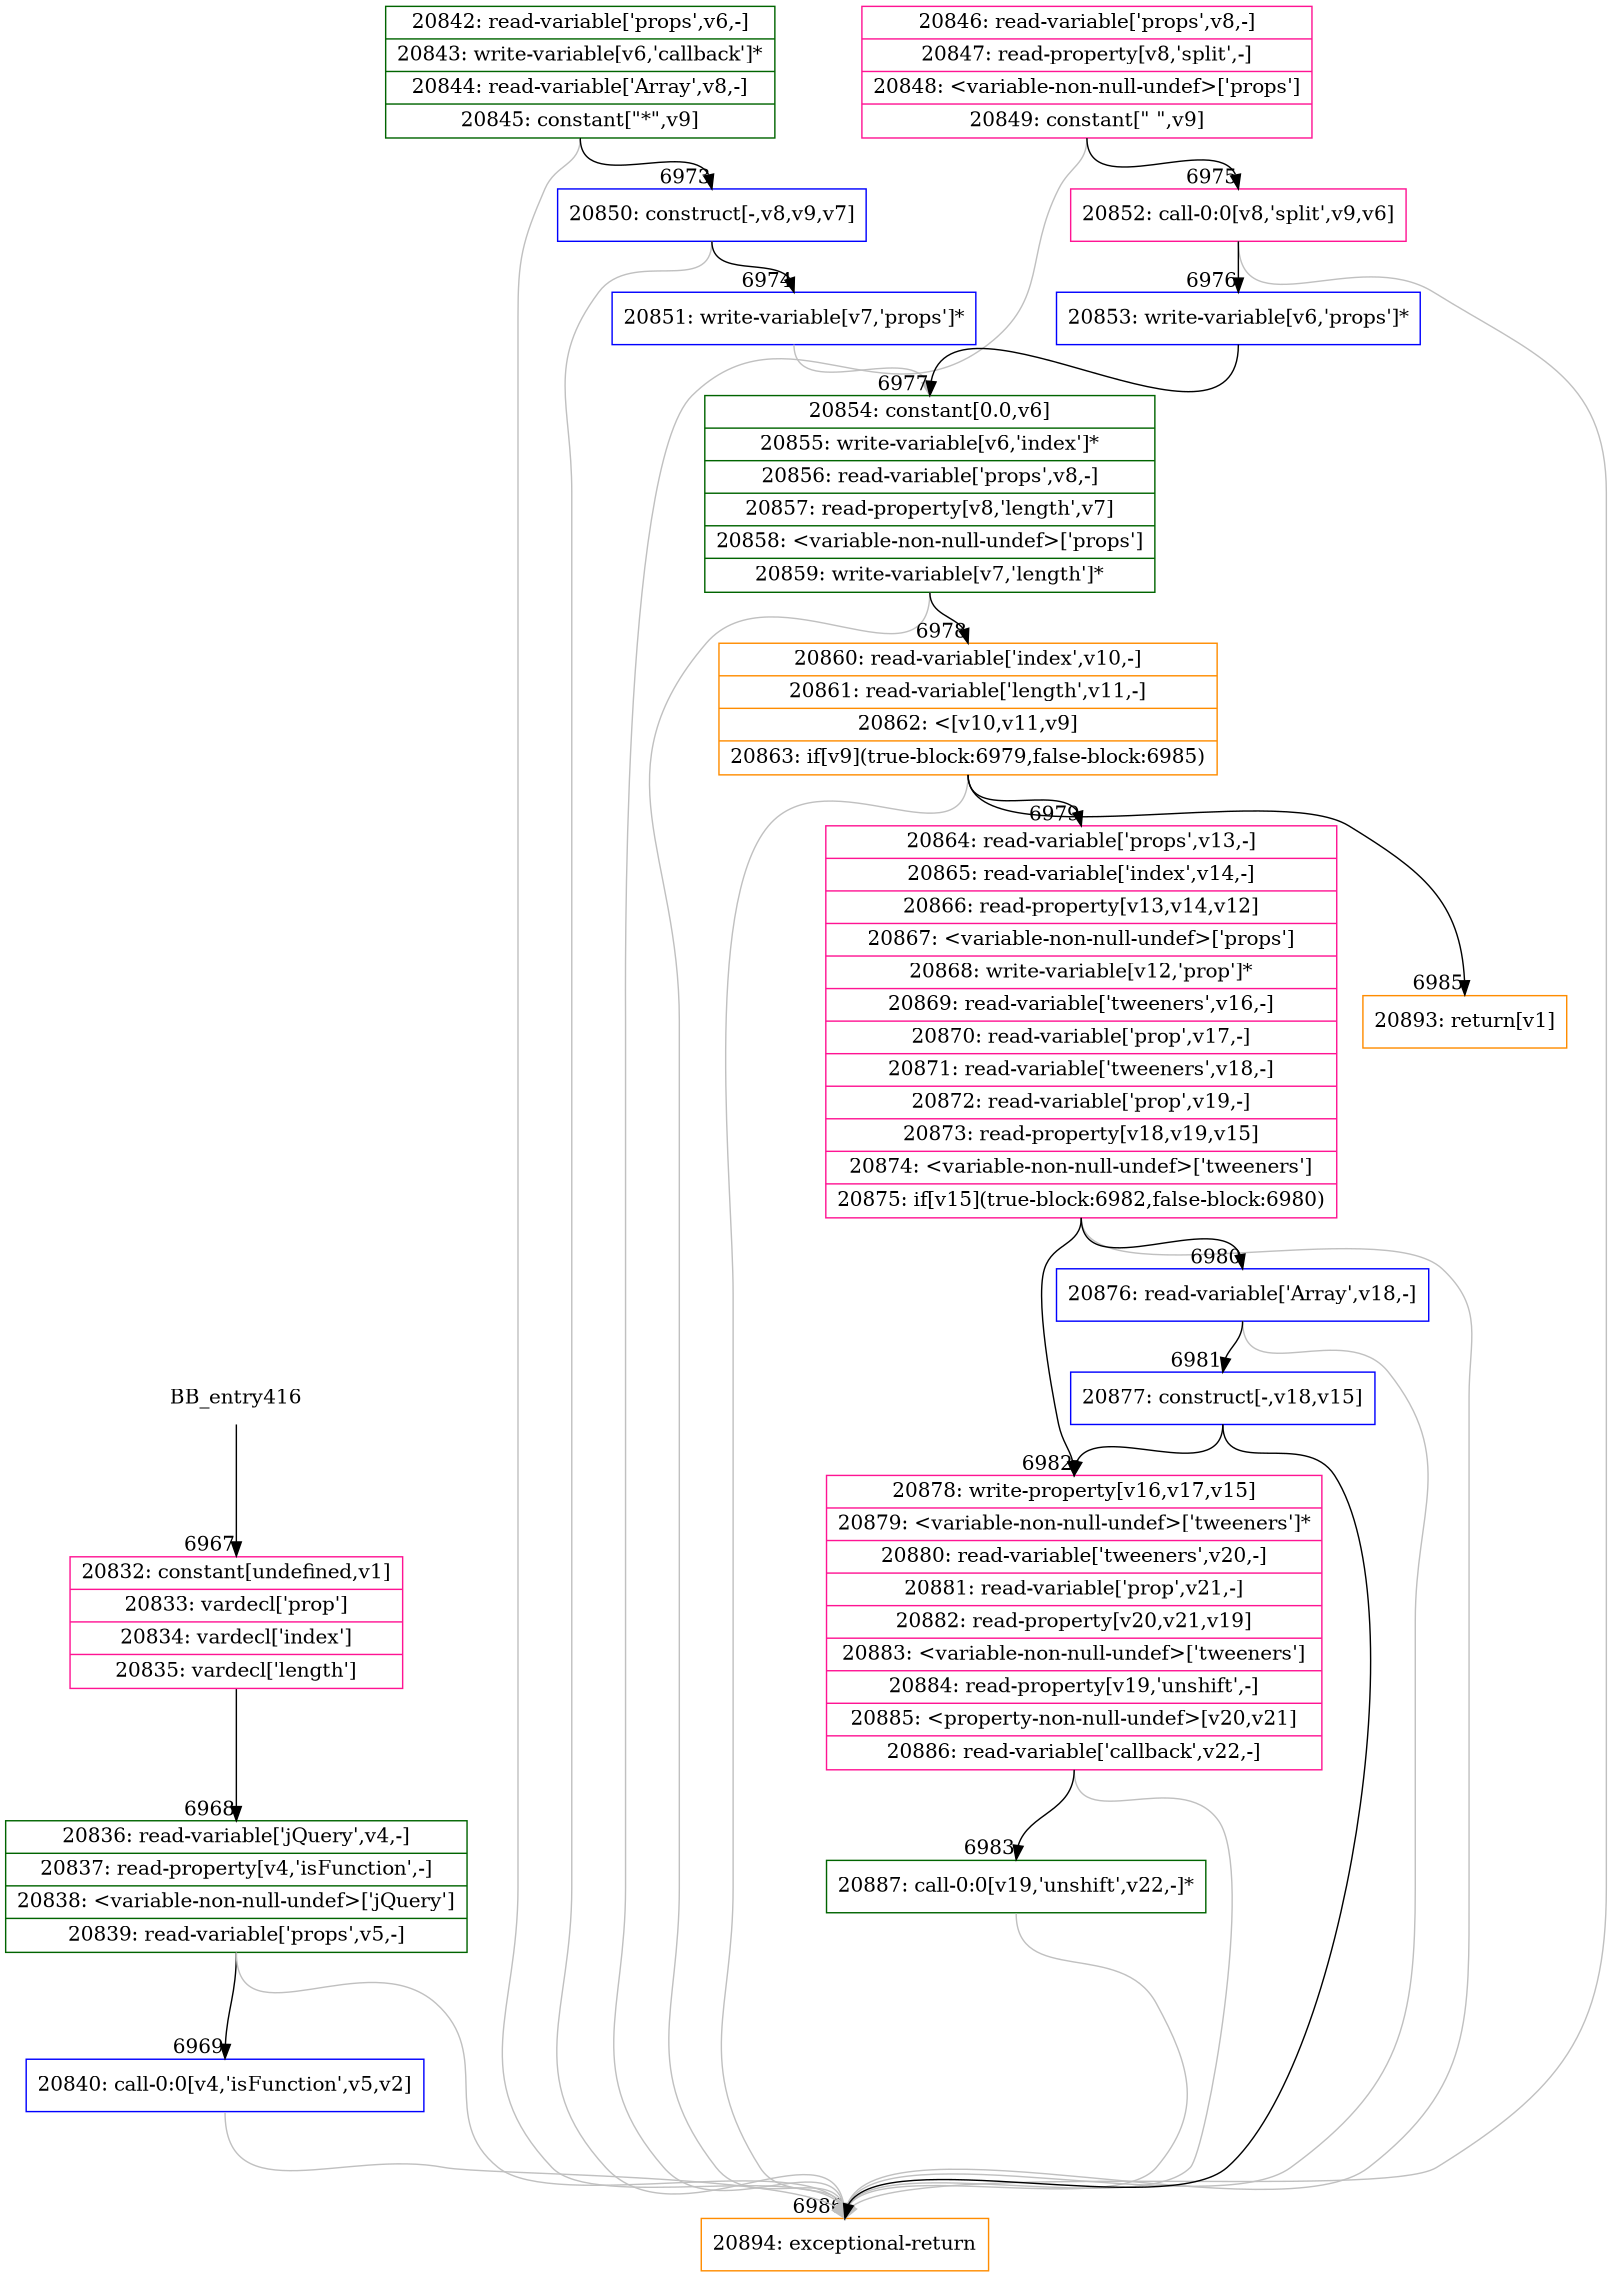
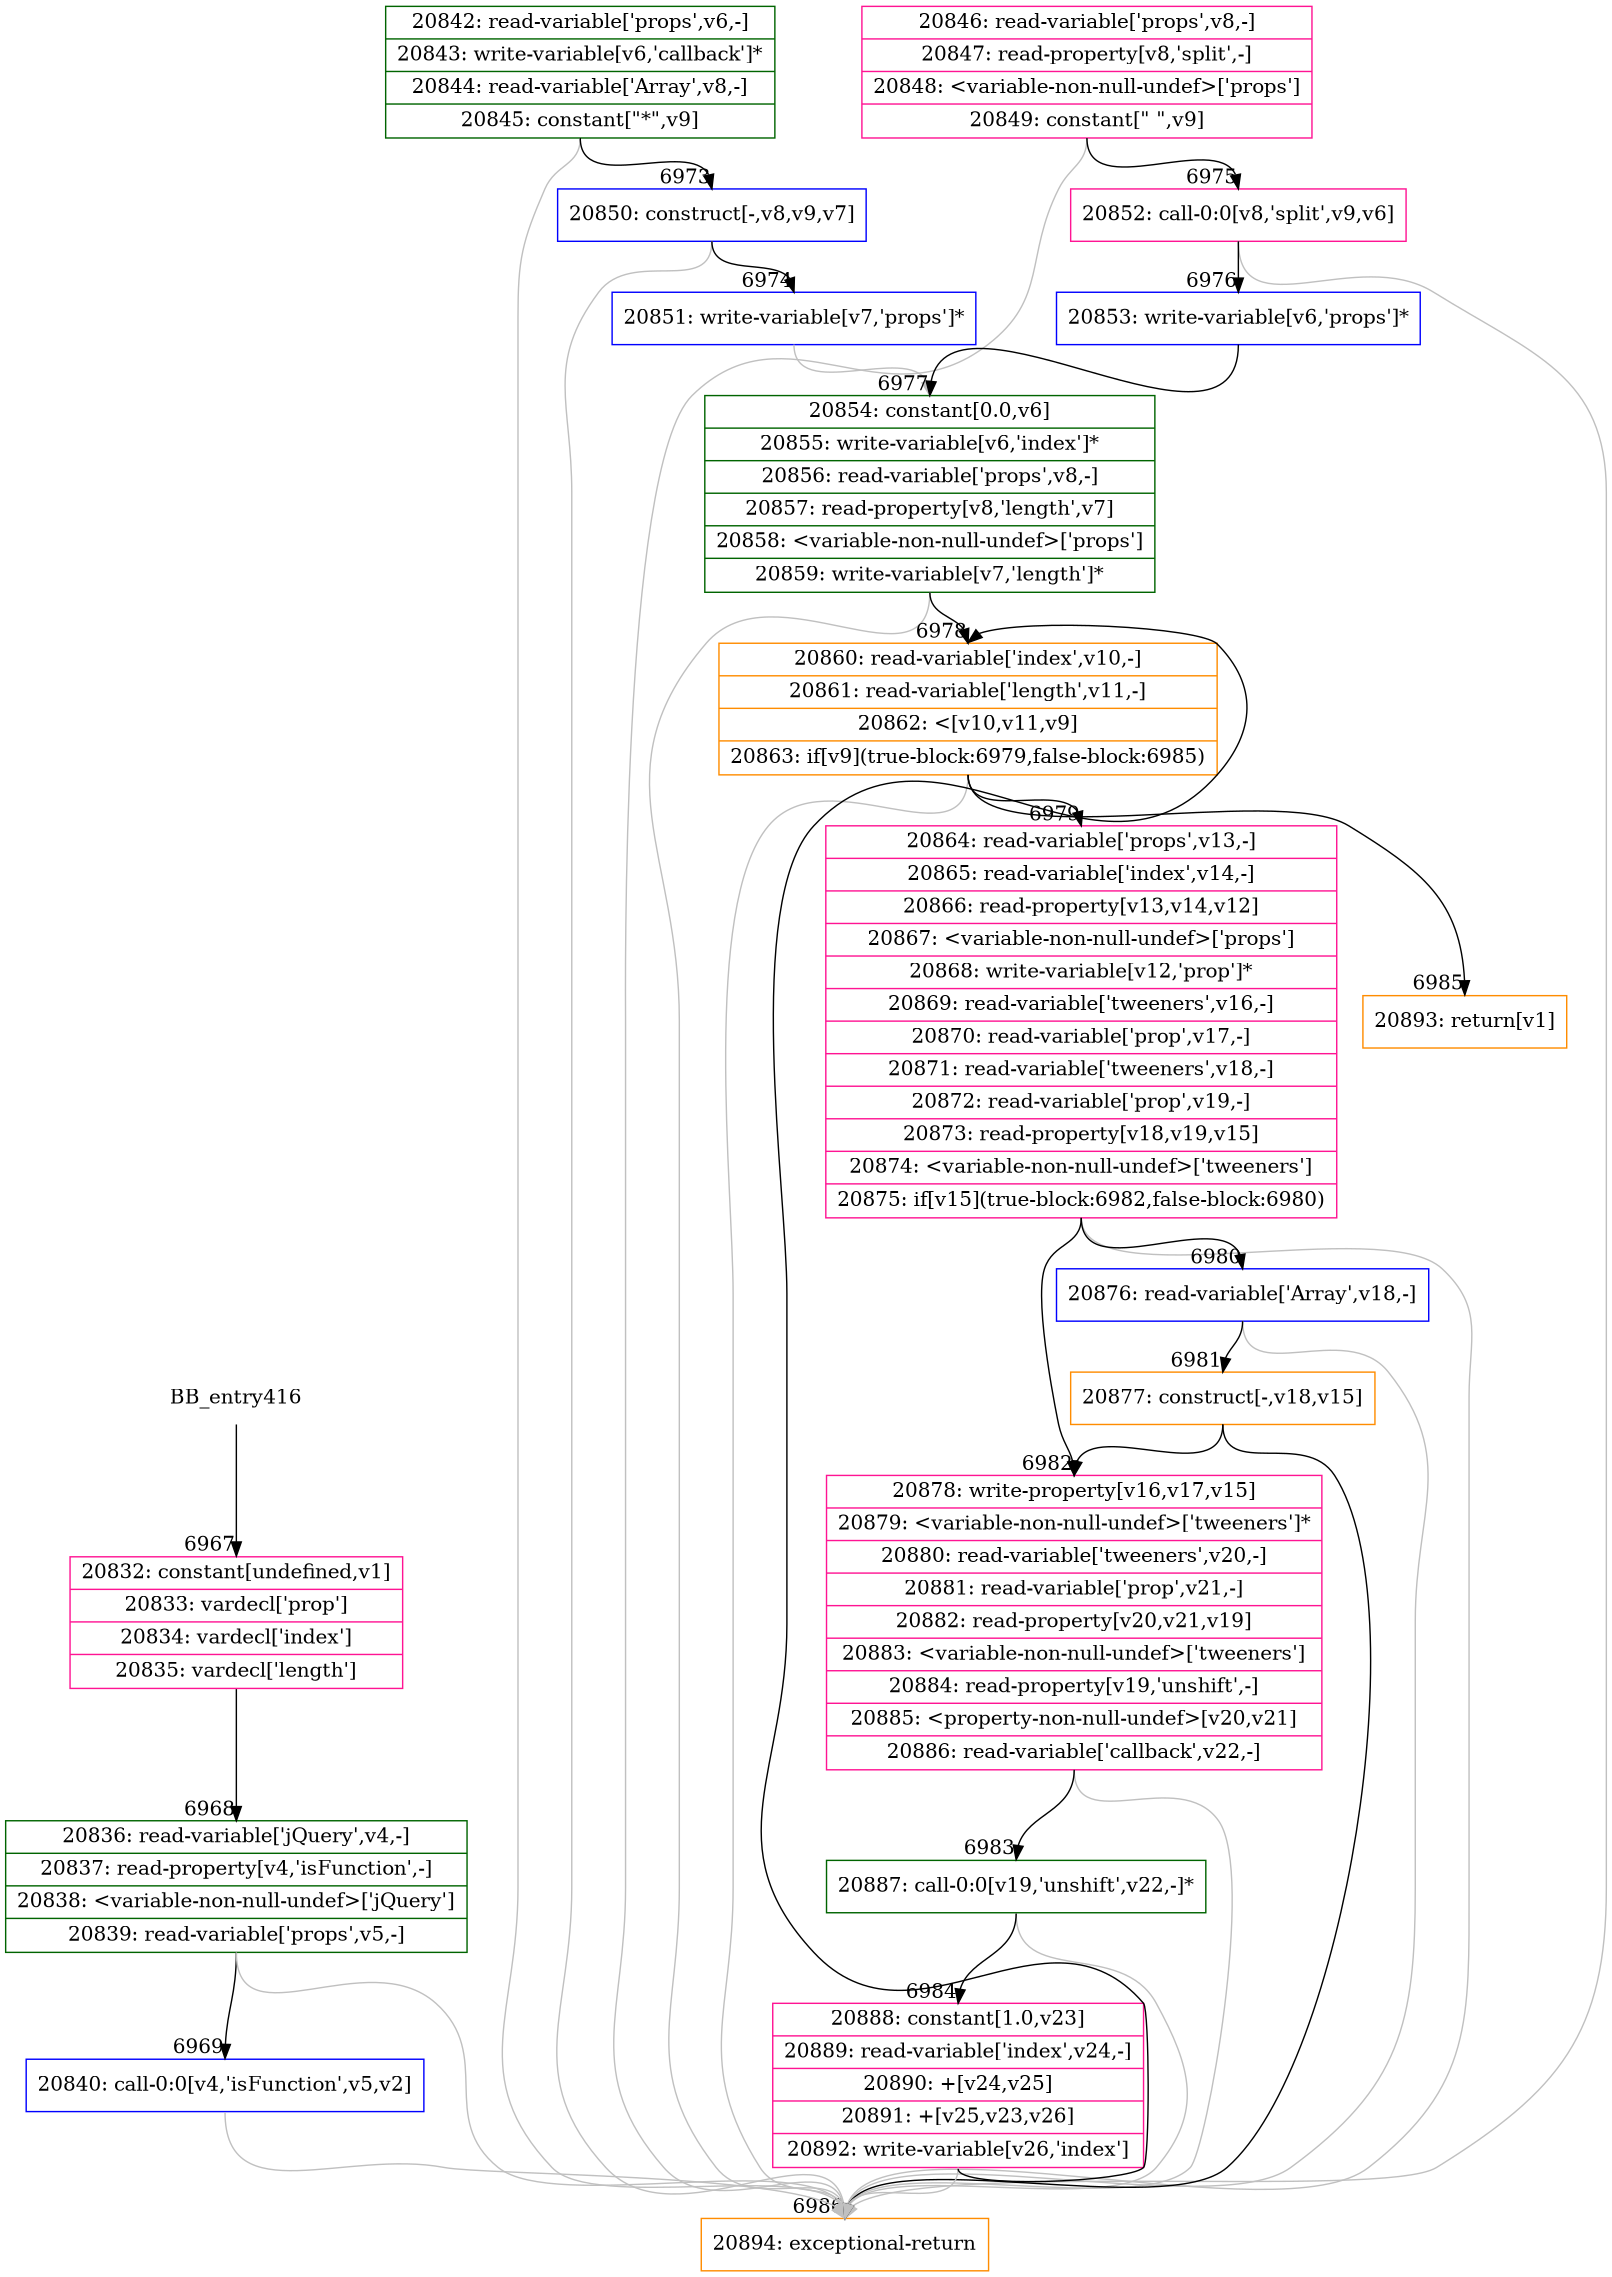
(1223, 1398) -> (1223, 1398)
none -> (958, 2085)
